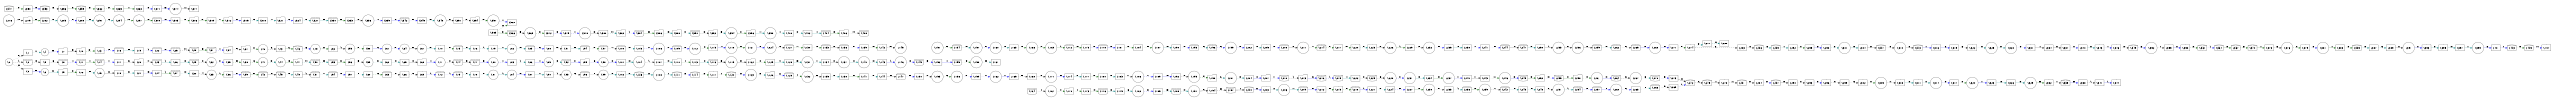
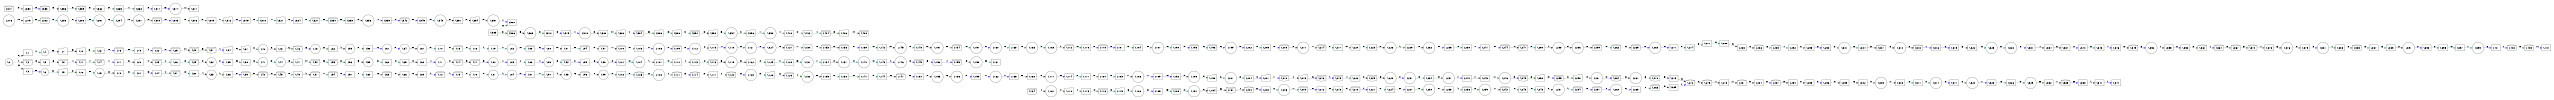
none -> (919, 48)
(1715, 48) -> (1732, 45)
